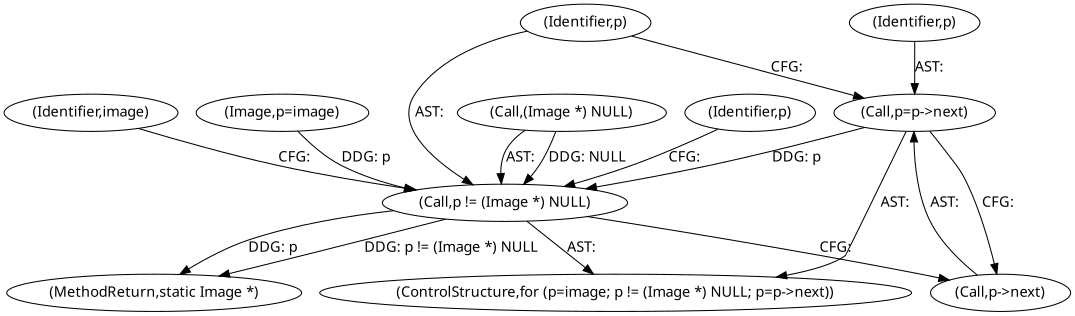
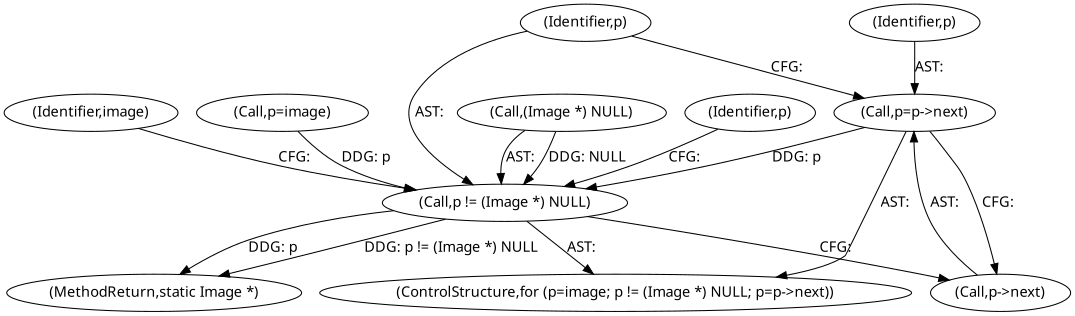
(282, 113) -> (282, 113)
